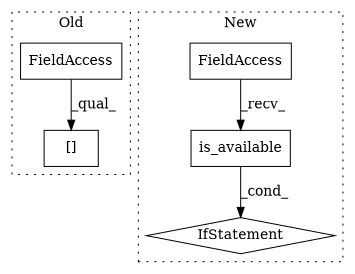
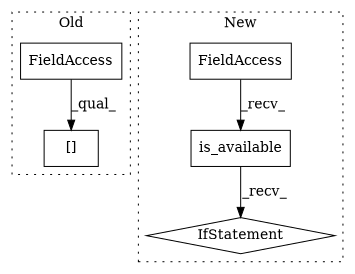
(265, 192) -> (265, 192)
